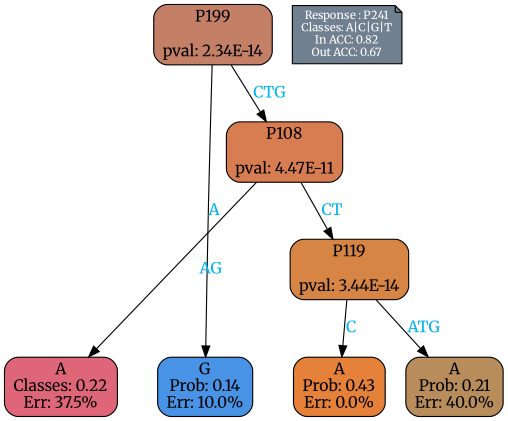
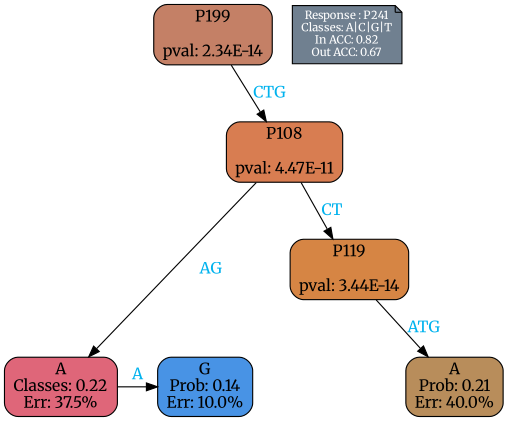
(208, 205) -> (132, 387)
(339, 387) -> none
